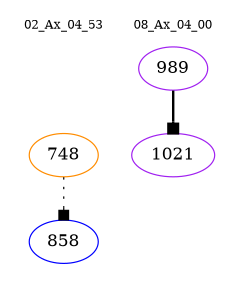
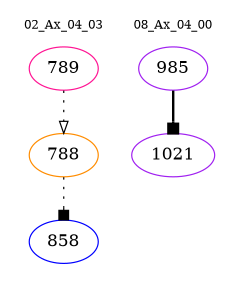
(64, 26) -> (64, 26)
none -> (64, 69)
(173, 69) -> (173, 69)
(64, 155) -> (64, 155)
